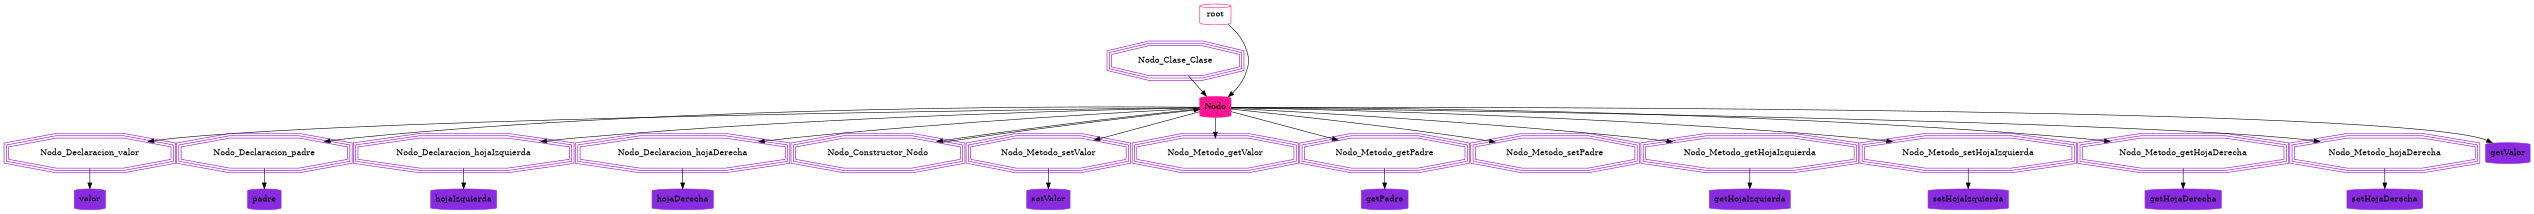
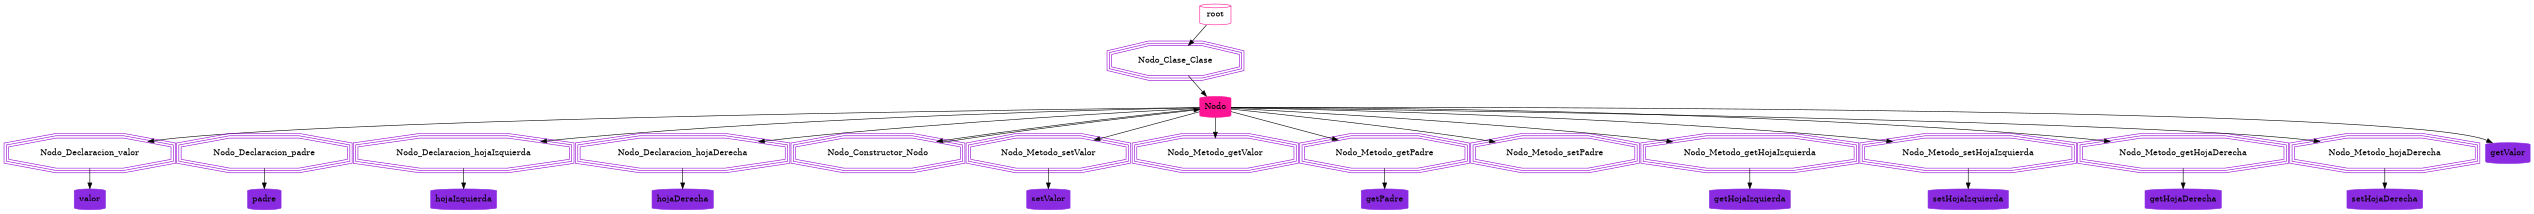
(1248, 58) -> (1199, 33)
(764, 113) -> none
